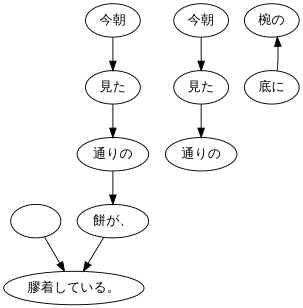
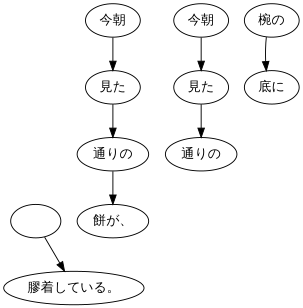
(278, 59) -> (266, 49)
(96, 250) -> none
